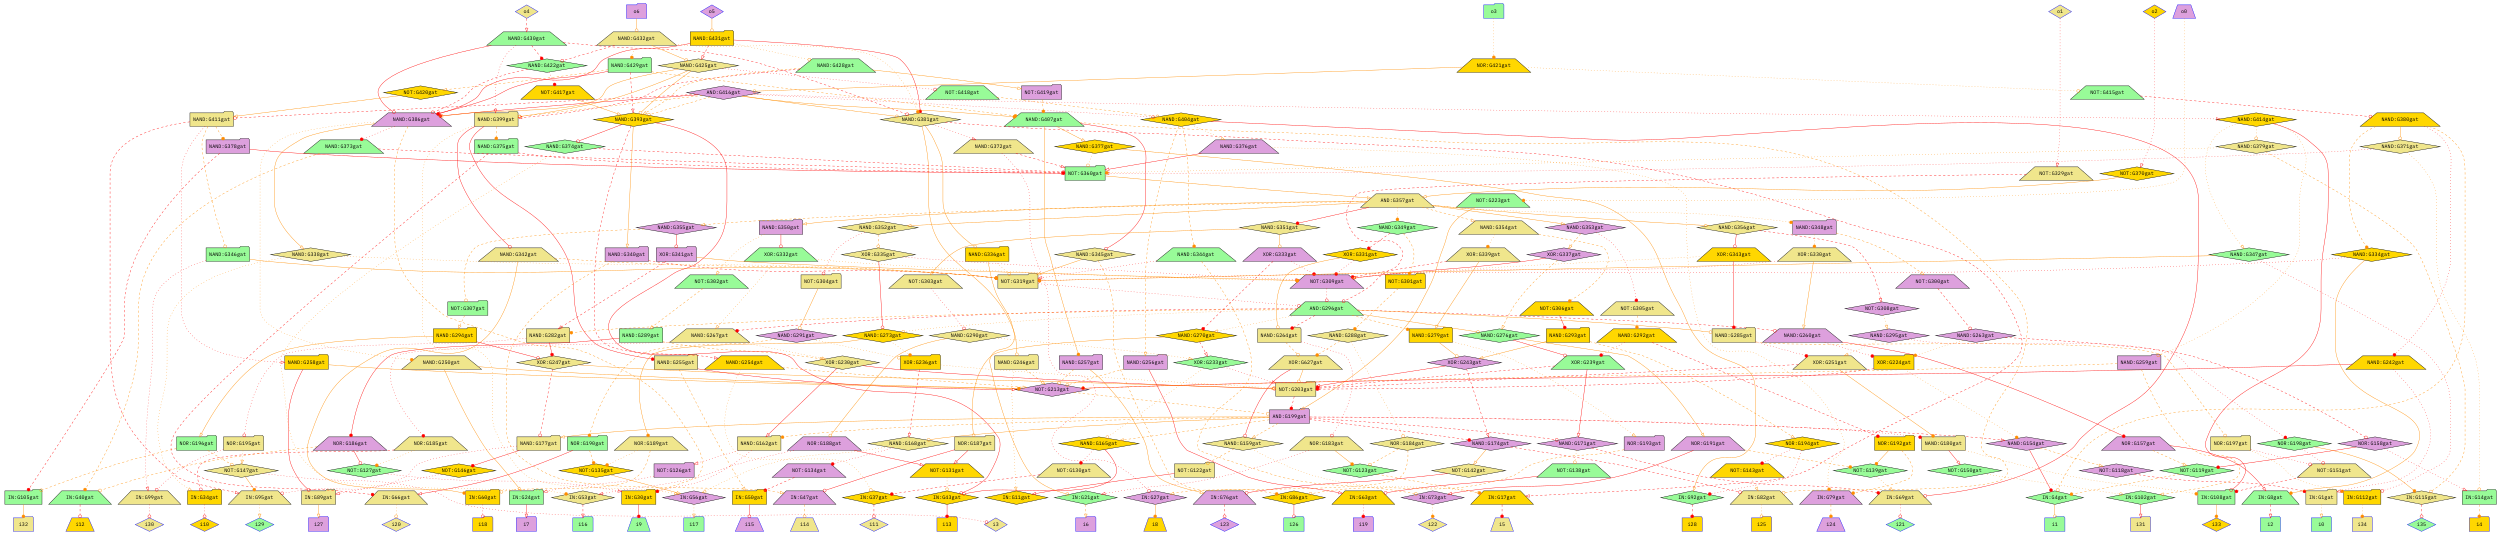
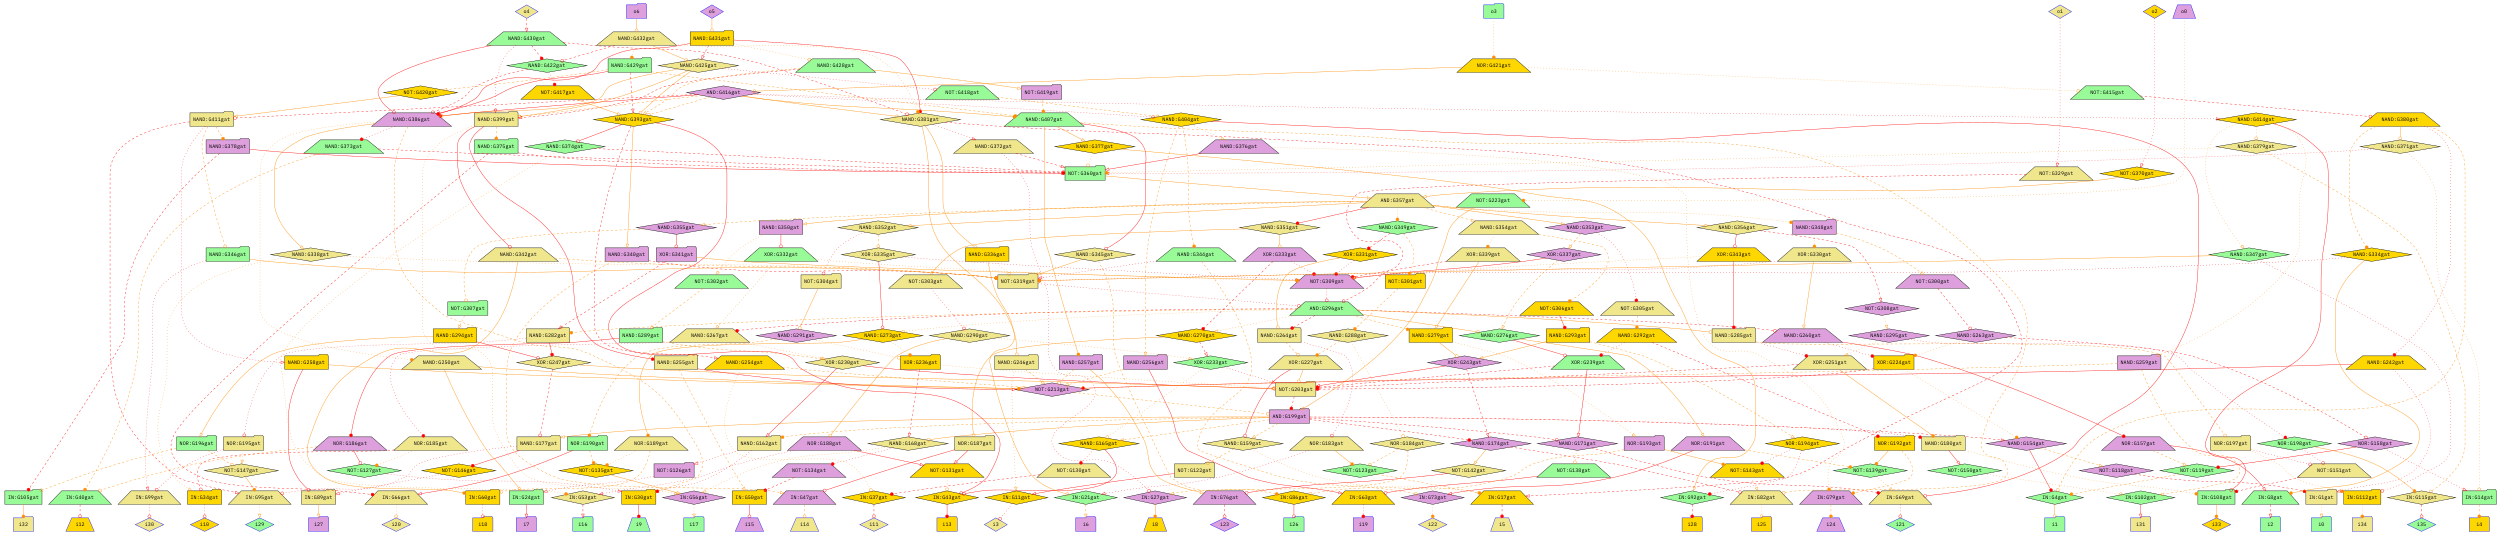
(1306, 363) -> (1306, 363)
none -> (1693, 457)
(622, 516) -> (1007, 511)
